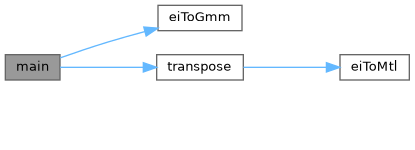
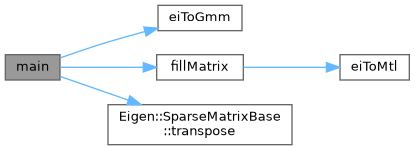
(200, 67) -> (200, 67)
none -> (200, 125)
